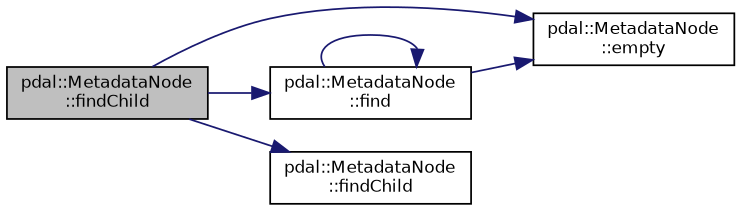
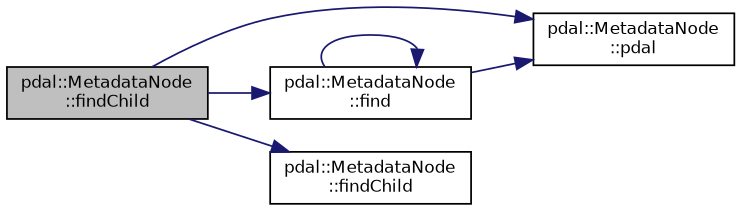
(634, 39) -> (634, 39)
